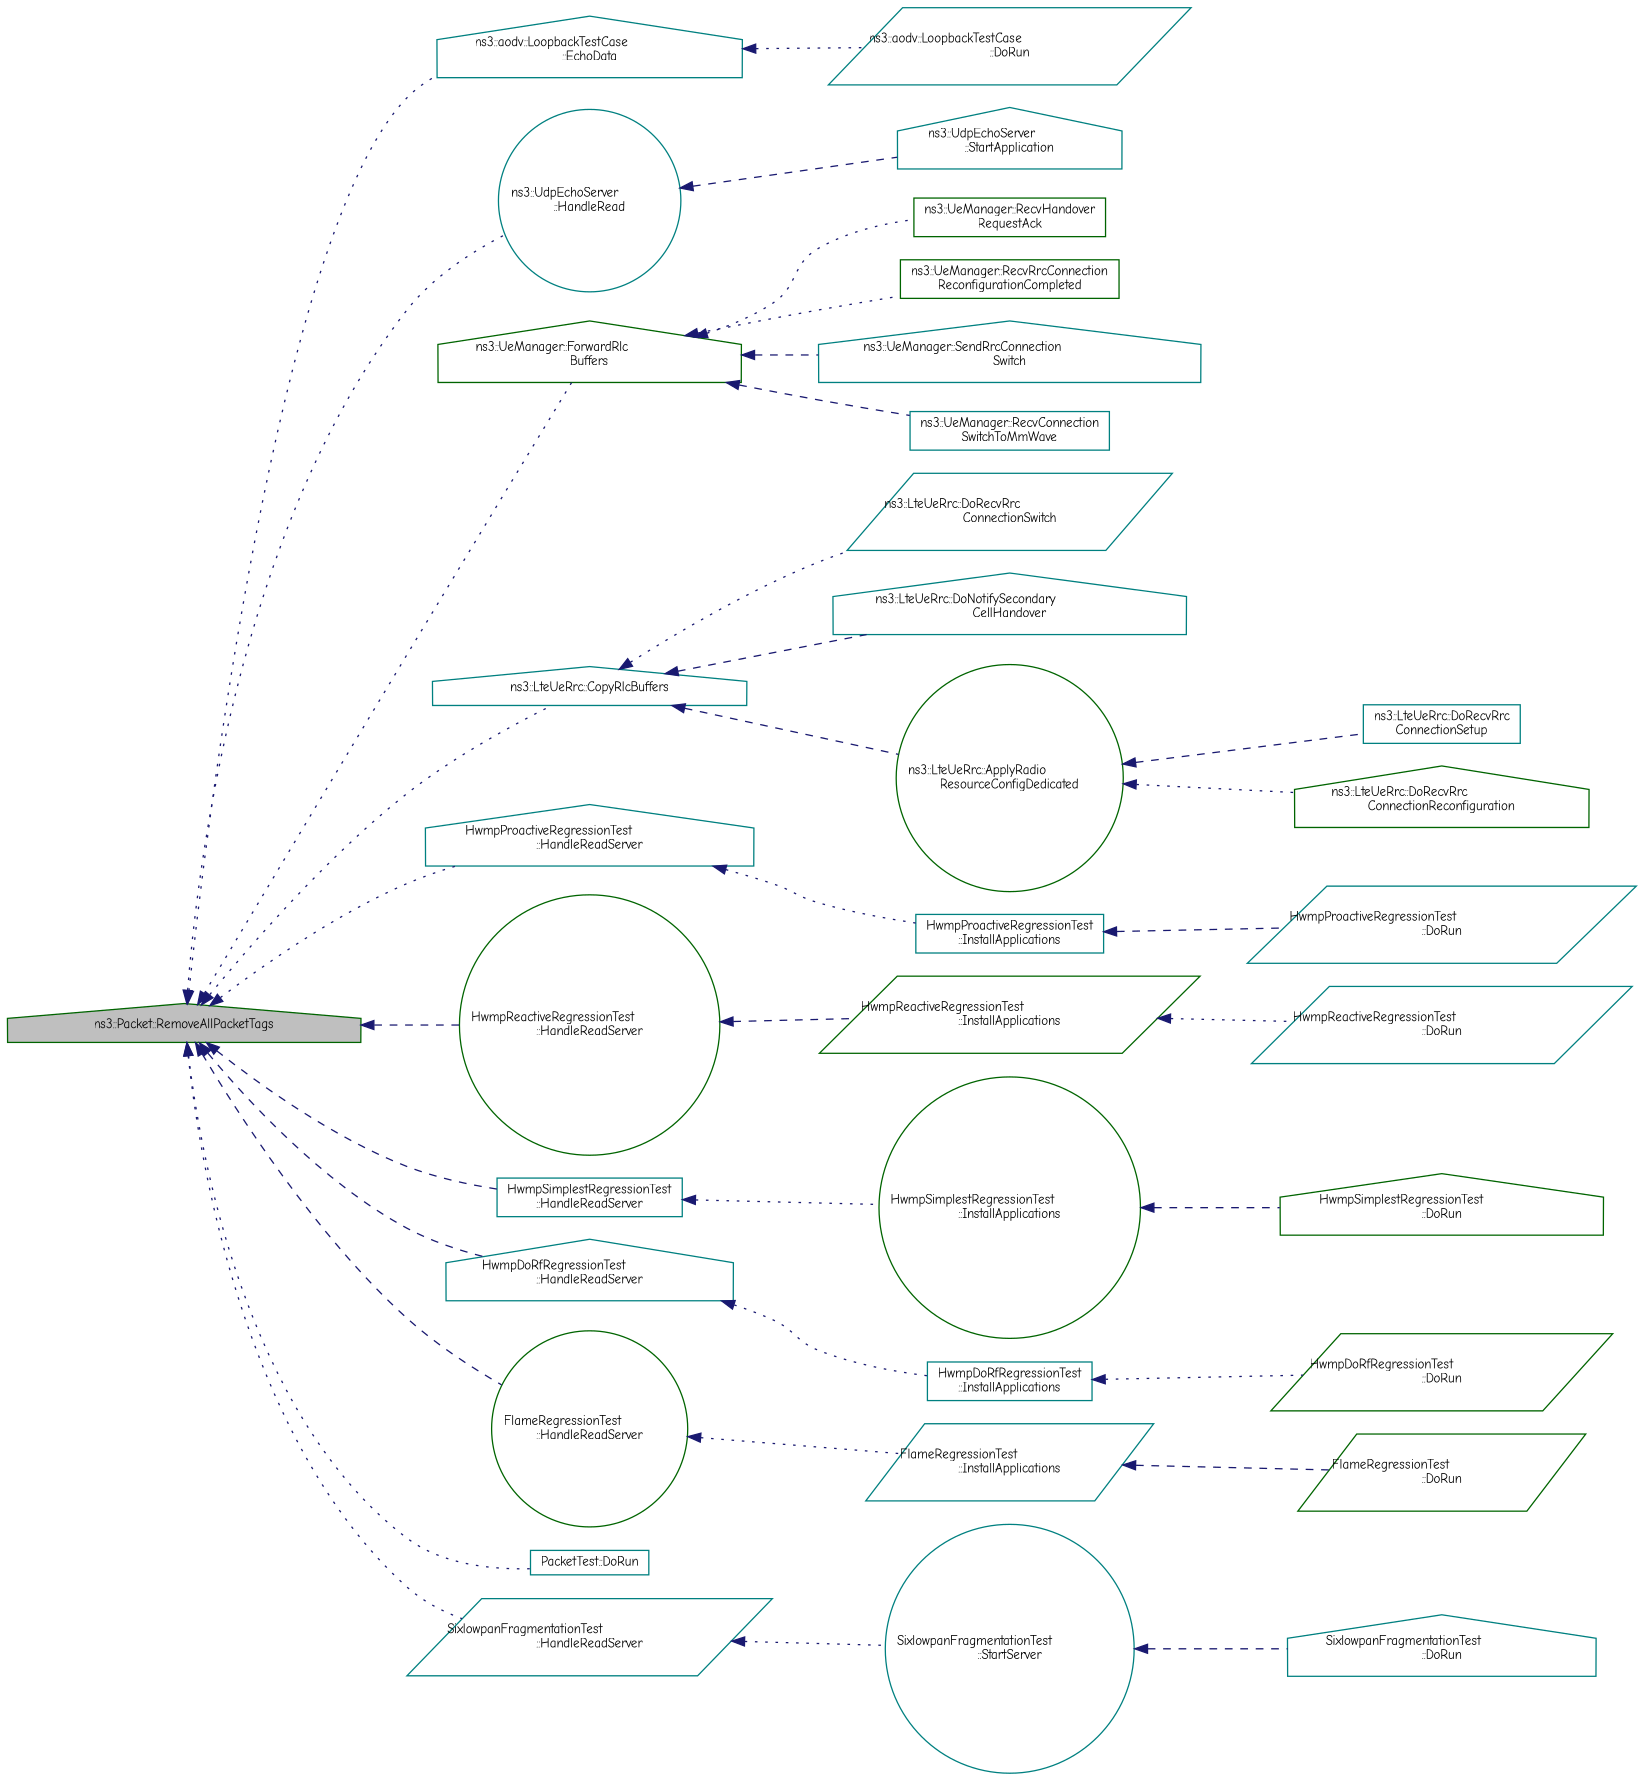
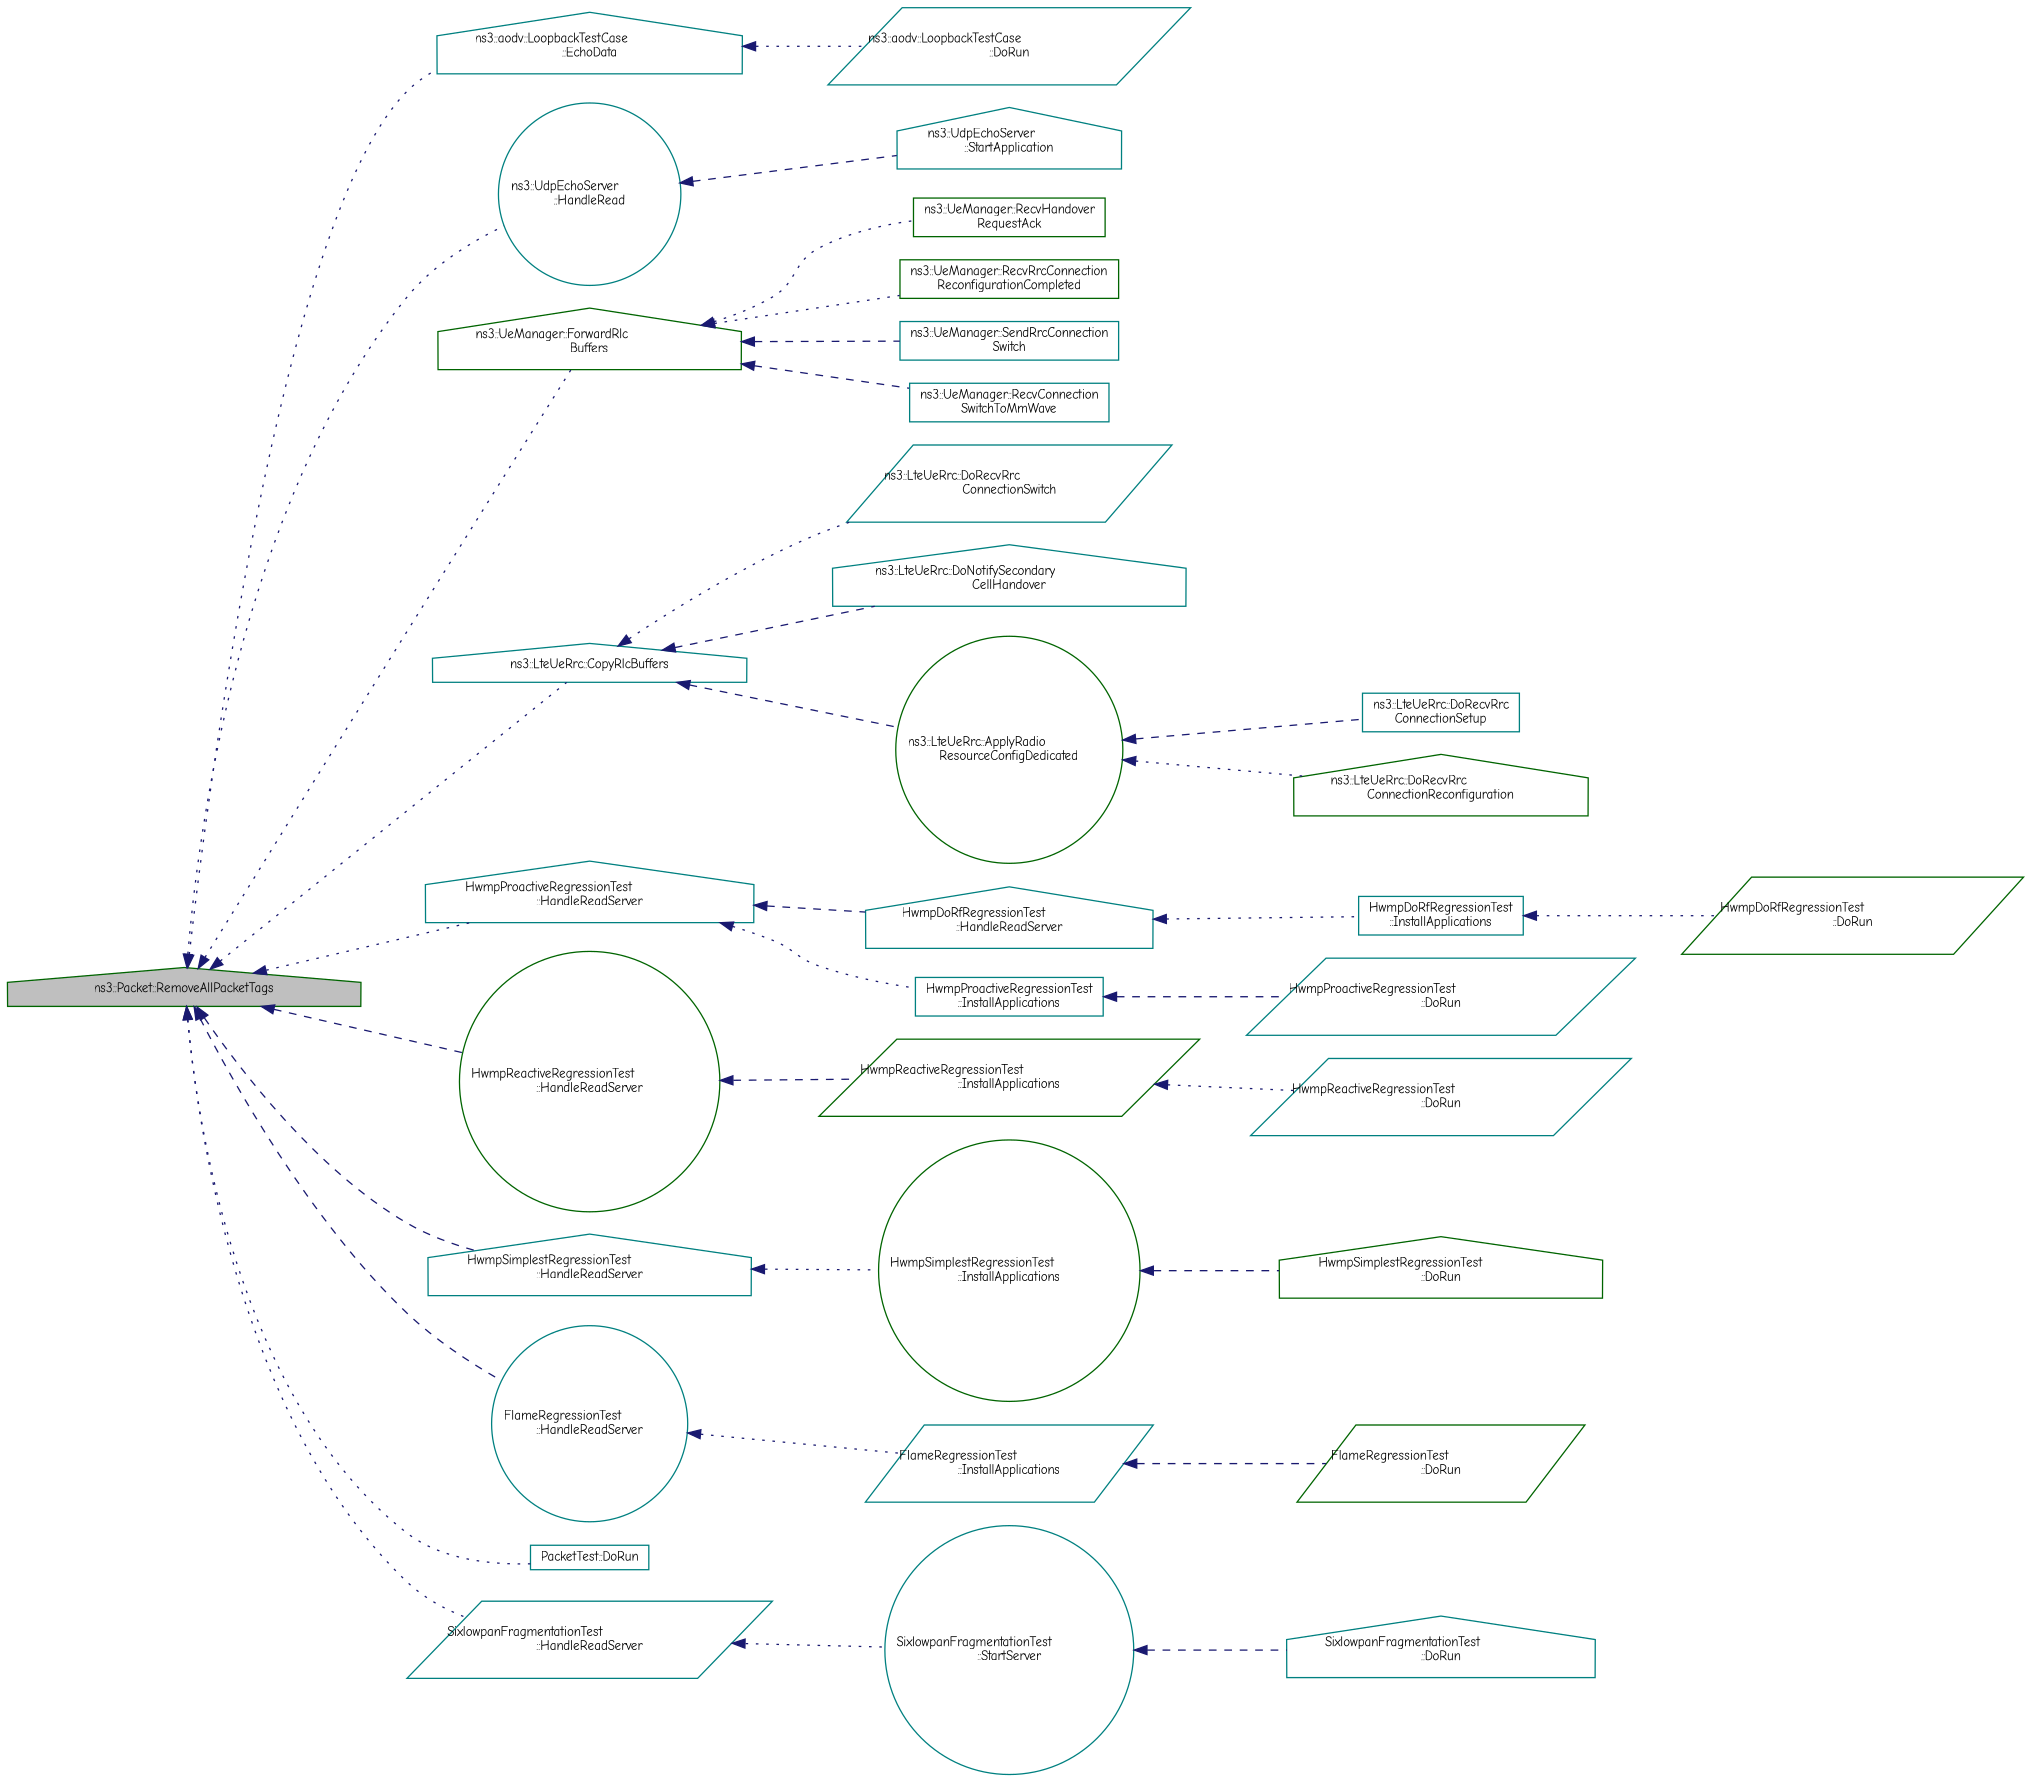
(1010, 355) -> (1009, 341)
(331, 1176) -> (816, 909)
(590, 1197) -> (590, 1268)
(590, 1429) -> (590, 1424)
